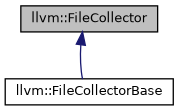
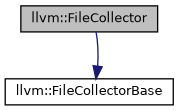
(81, 62) -> (98, 49)
